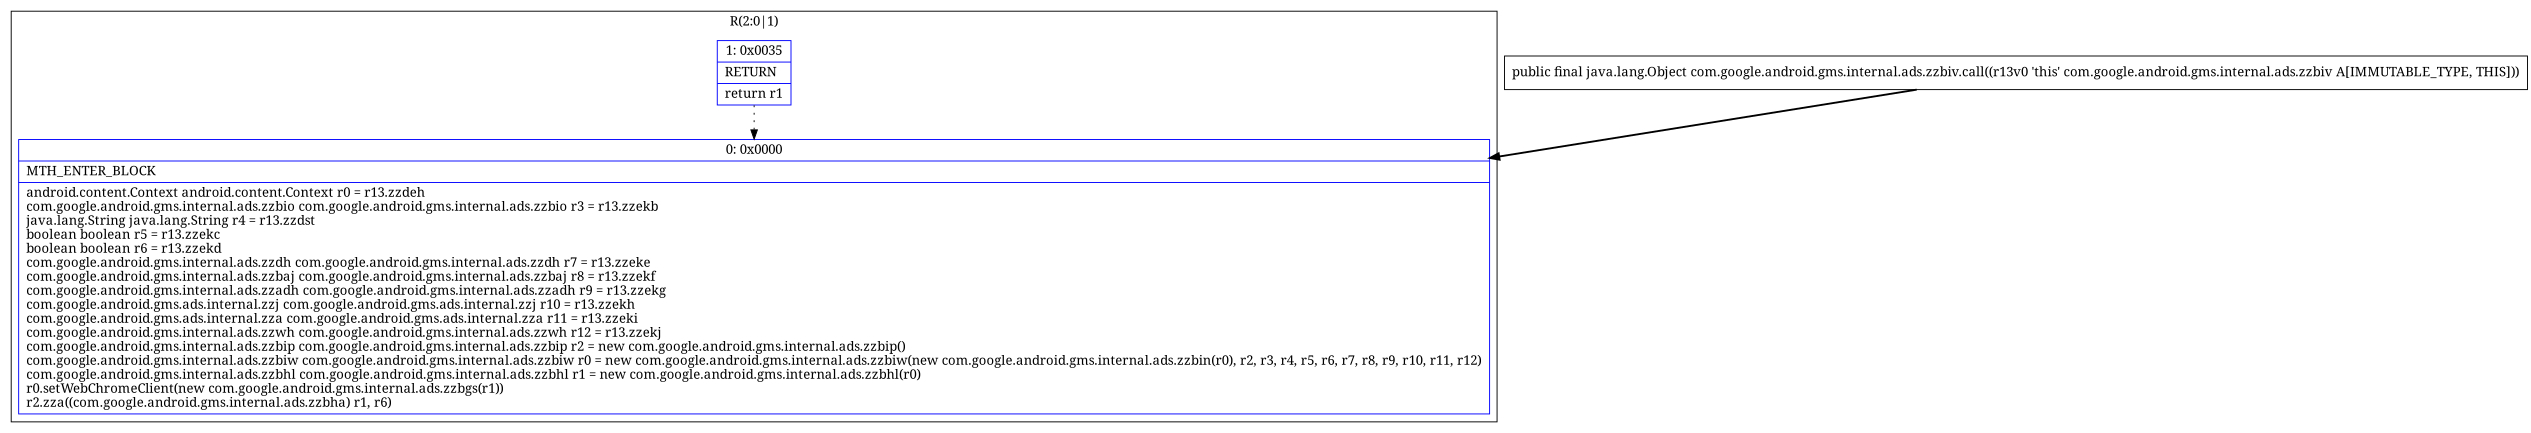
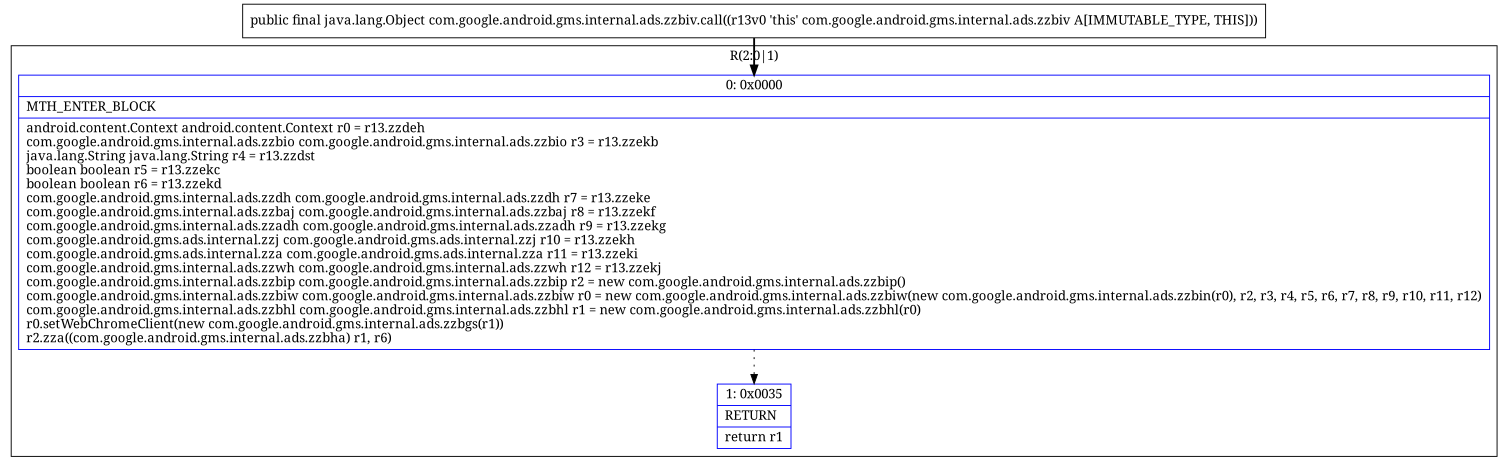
(754, 118) -> (754, 362)
